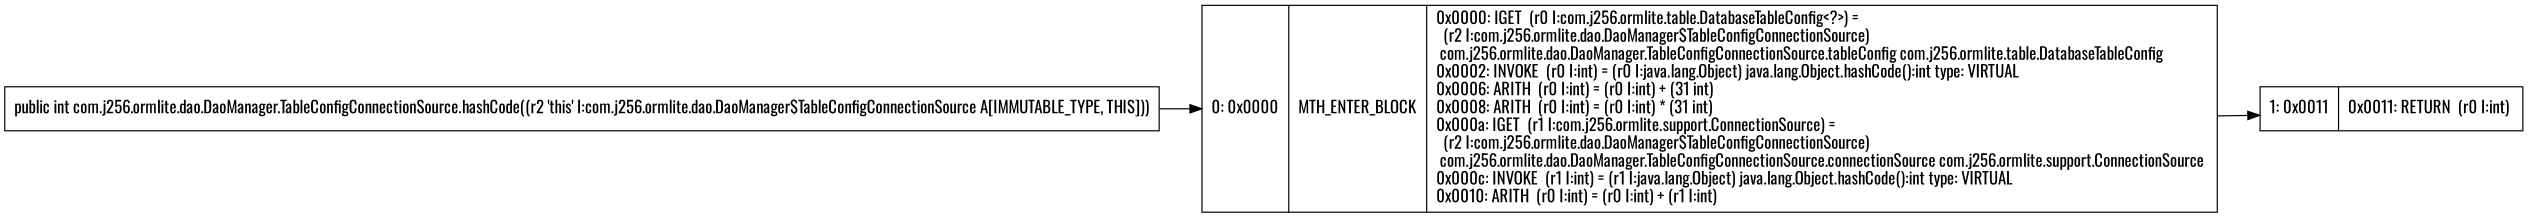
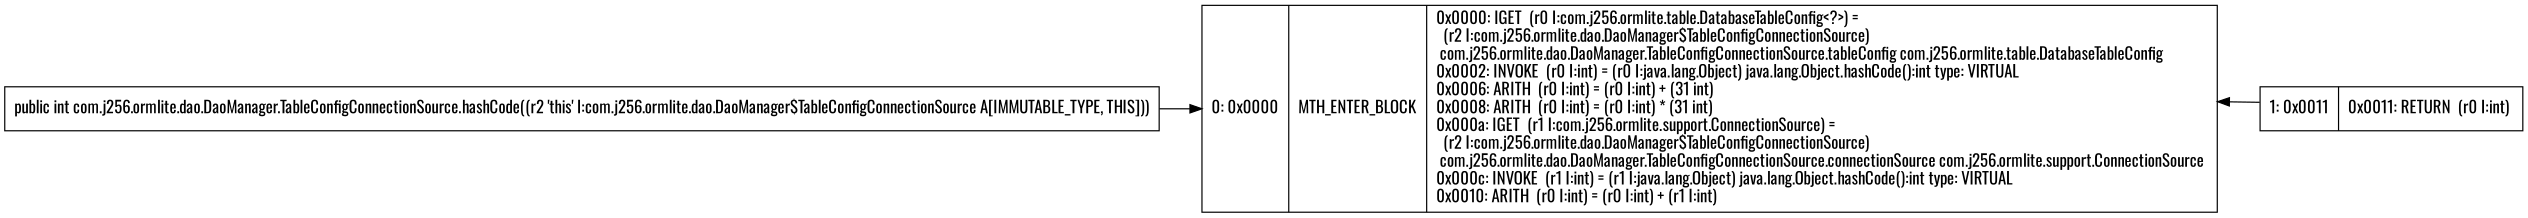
(2233, 116) -> (2245, 102)
